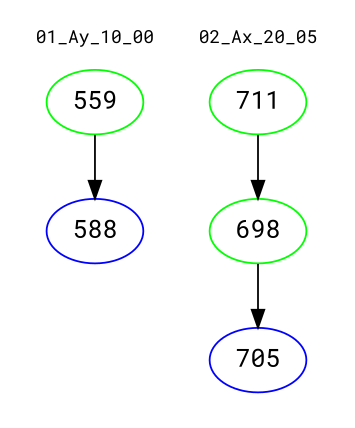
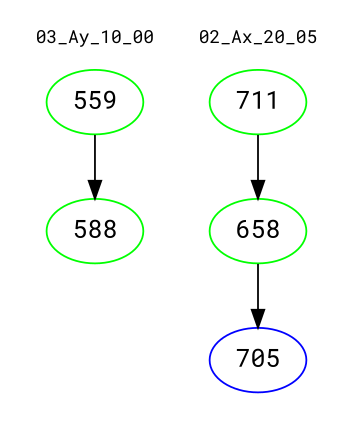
(96, 39) -> (96, 39)
(95, 231) -> (95, 231)
(258, 231) -> (258, 231)
